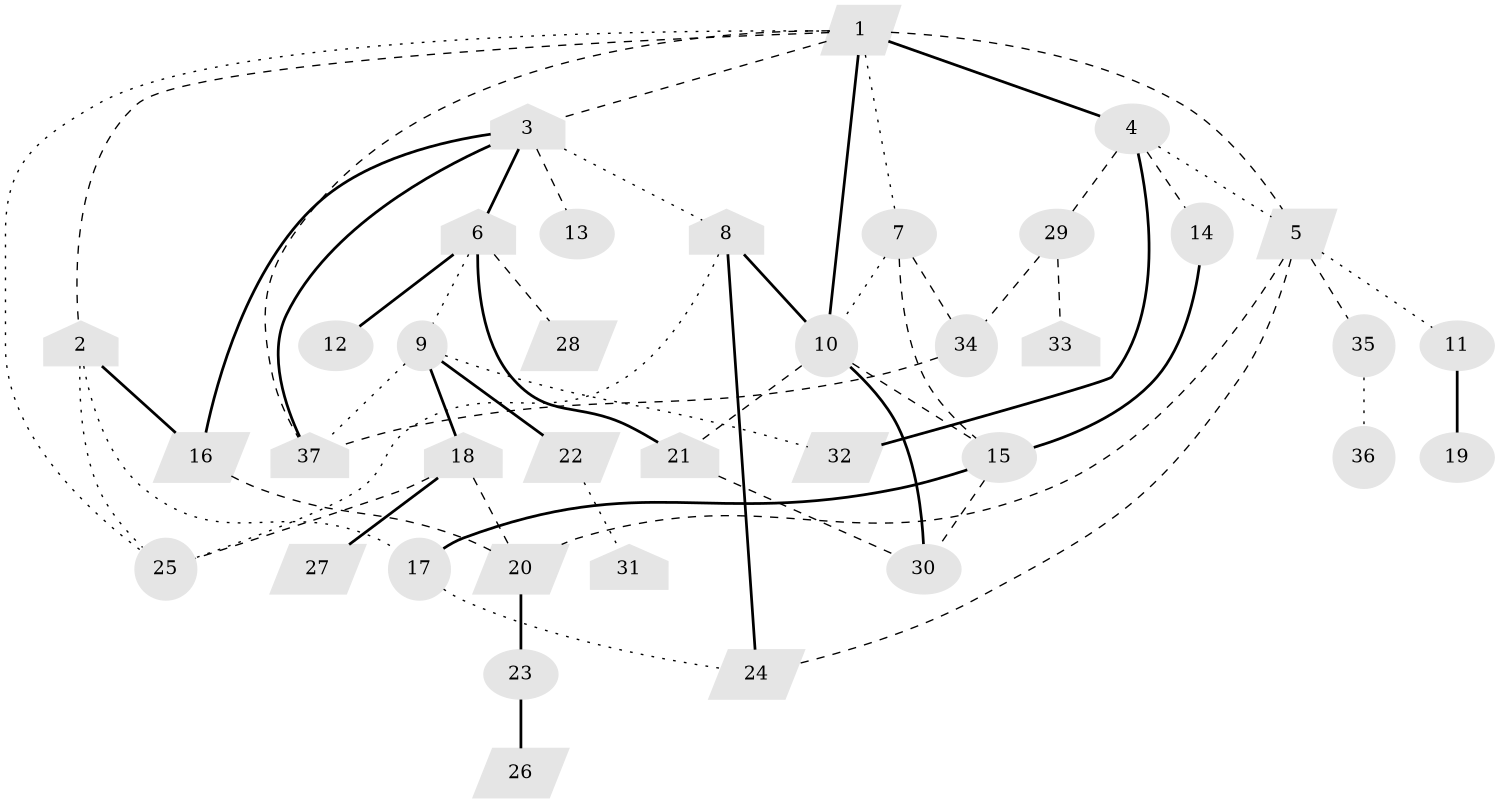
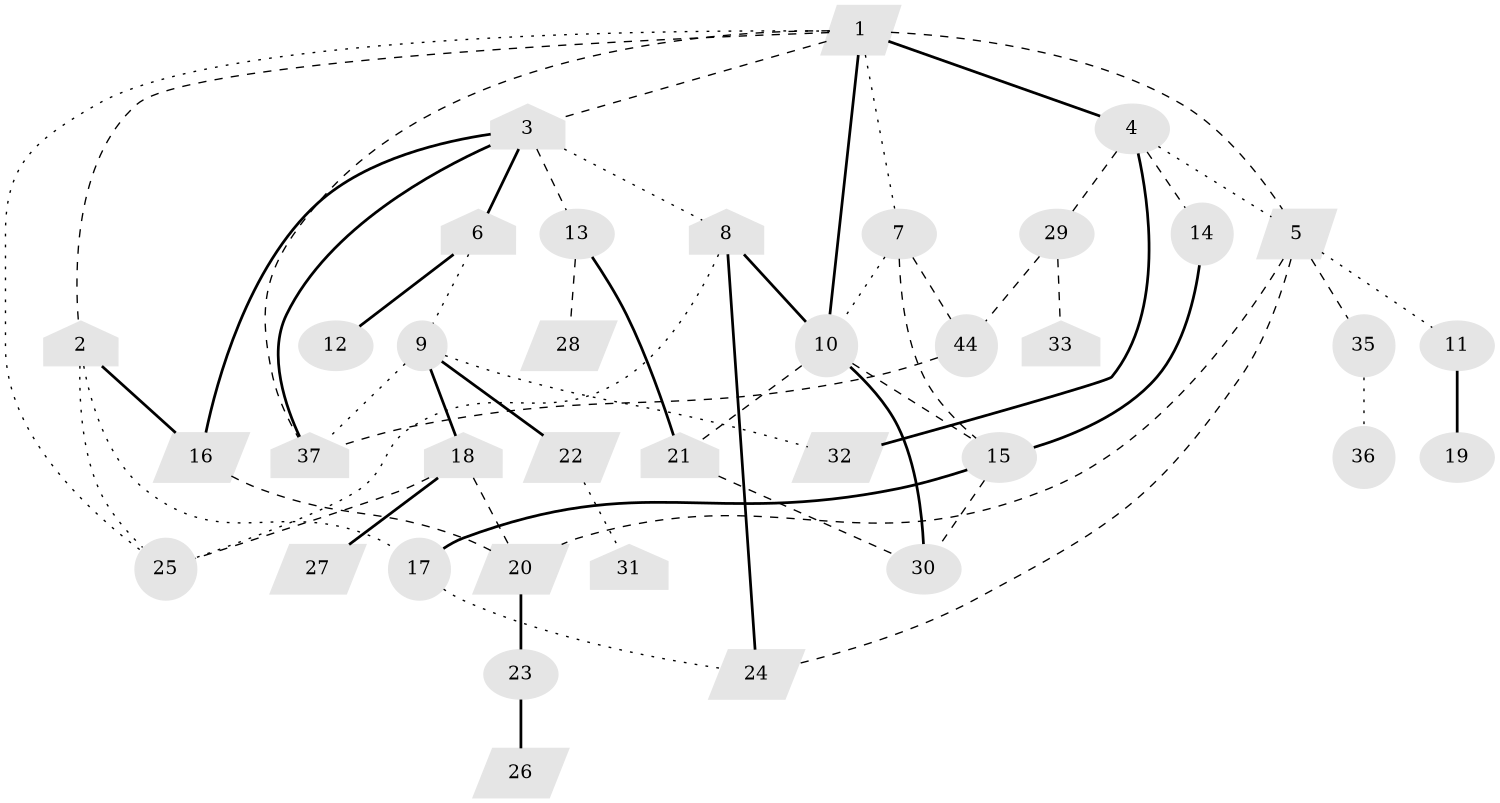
(522, 288) -> (573, 290)
(966, 346) -> (966, 346)
(523, 389) -> (639, 343)
